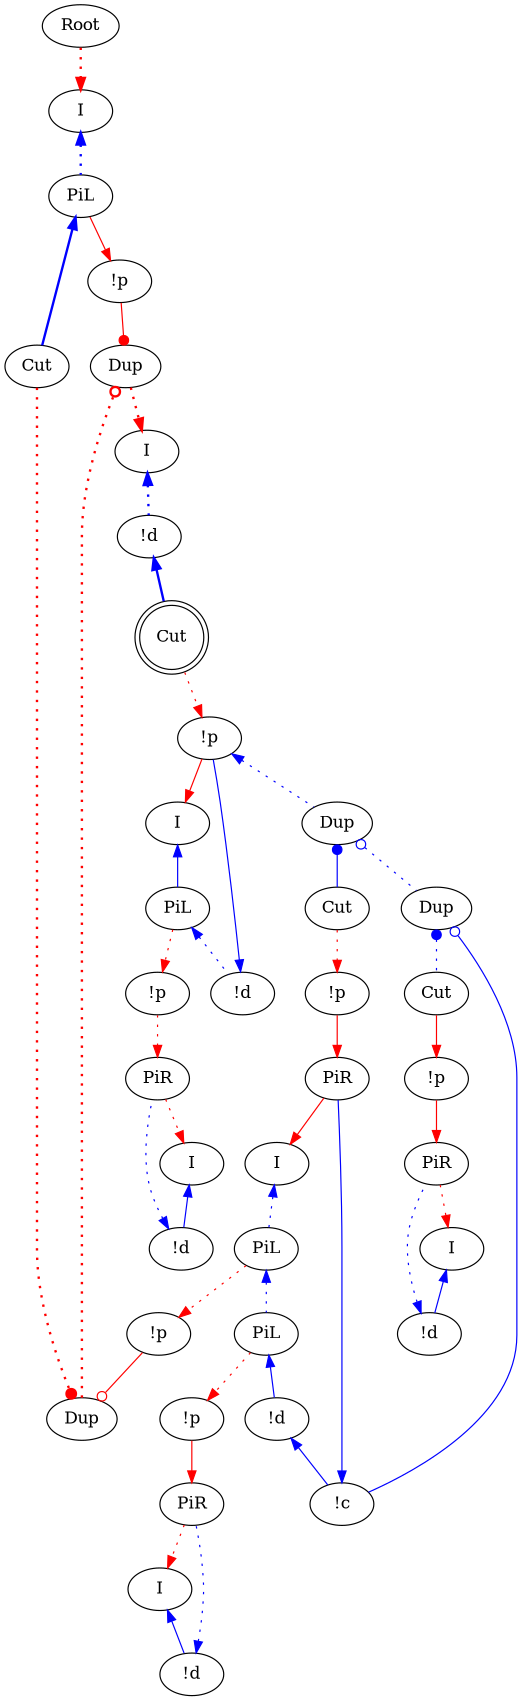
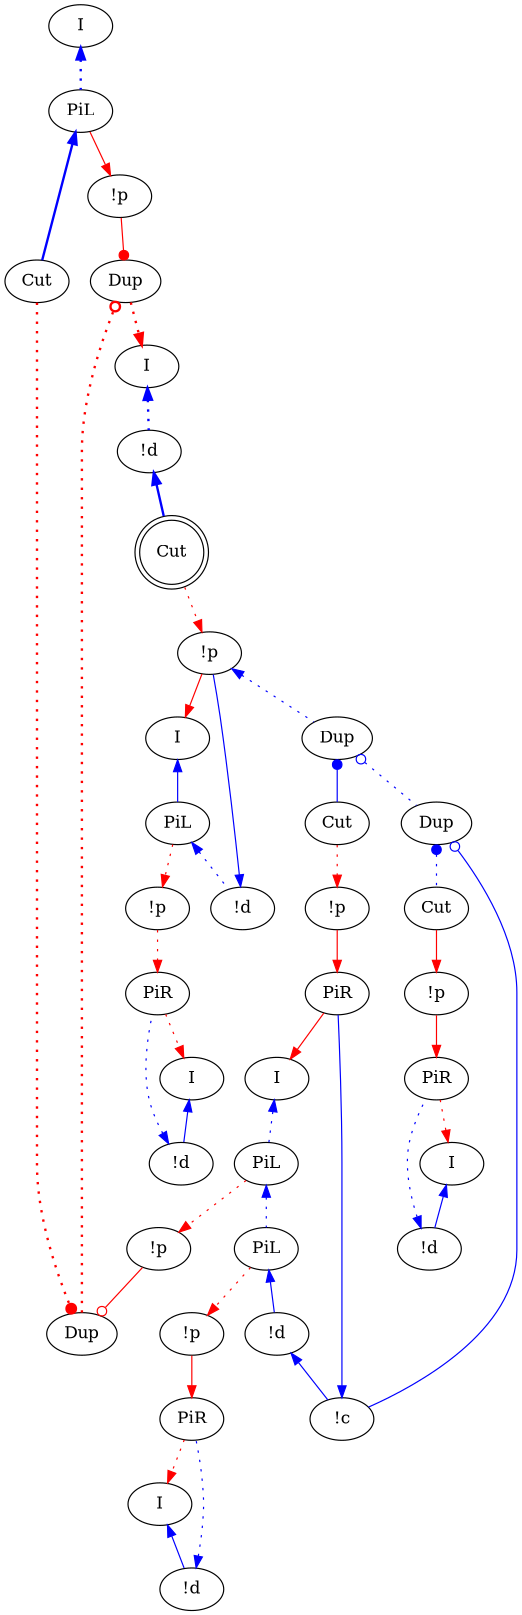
(81, 26) -> none
